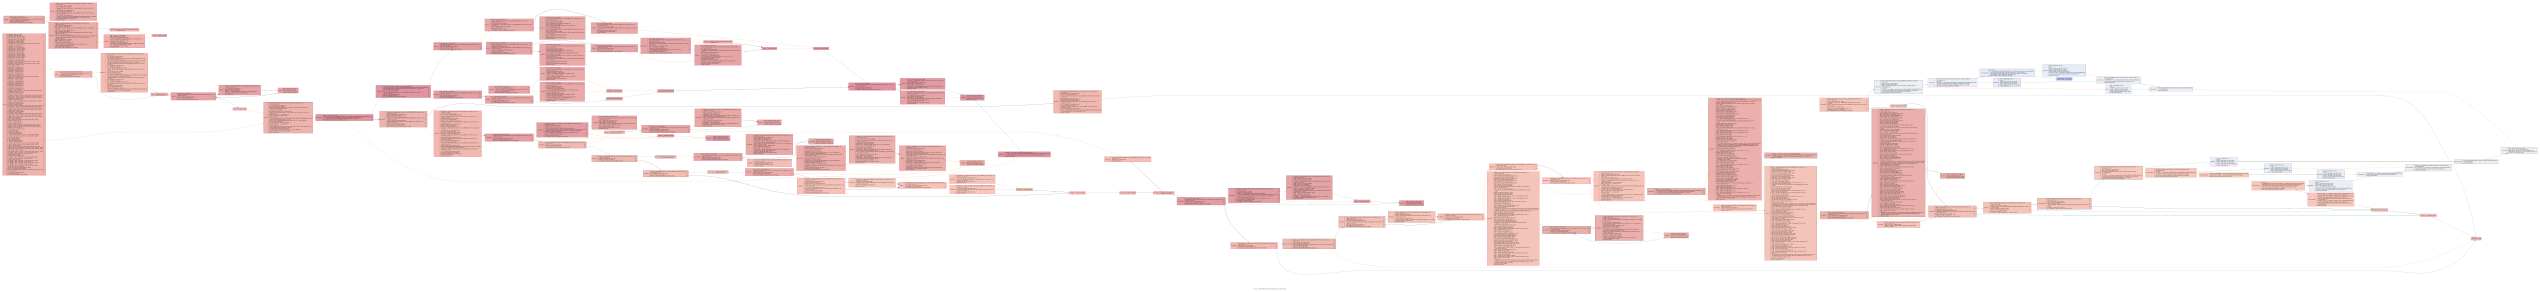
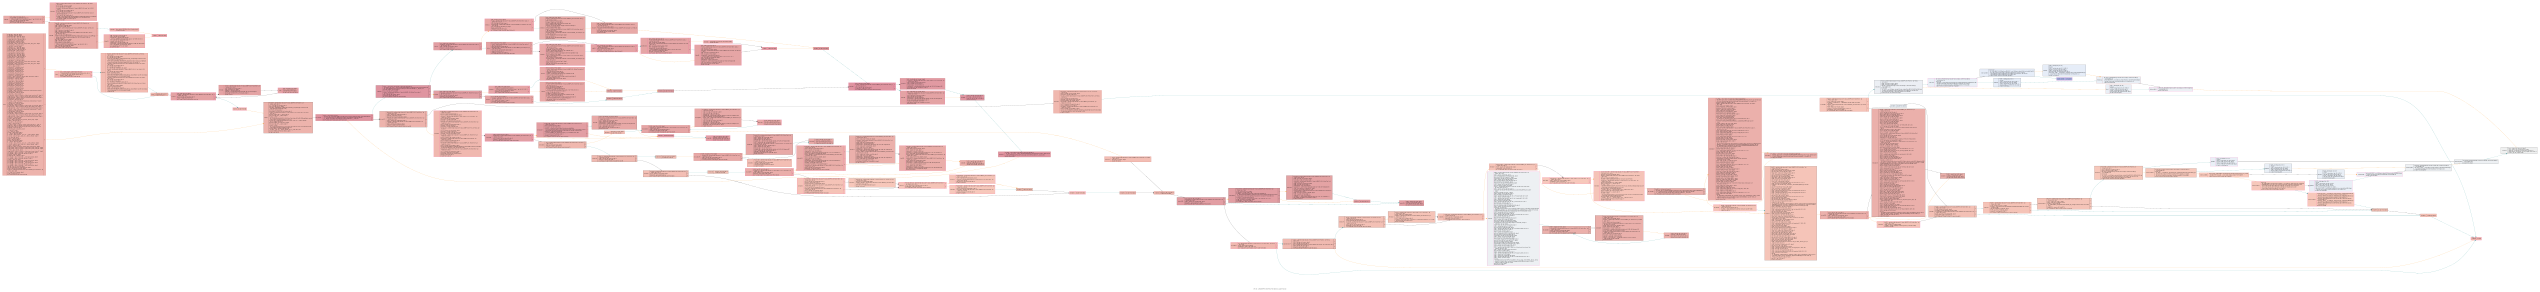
(1898, 106) -> (1898, 106)
(1513, 219) -> (1513, 219)
